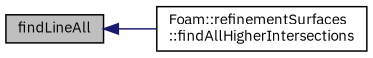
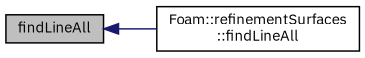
(262, 29) -> (258, 29)
